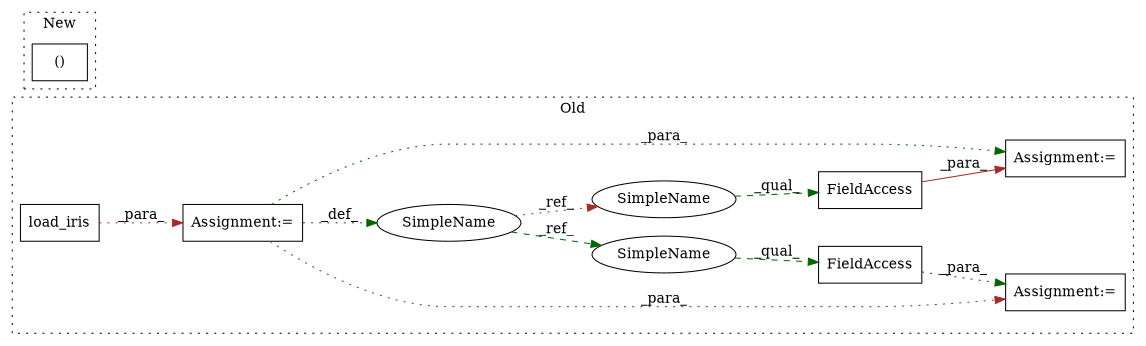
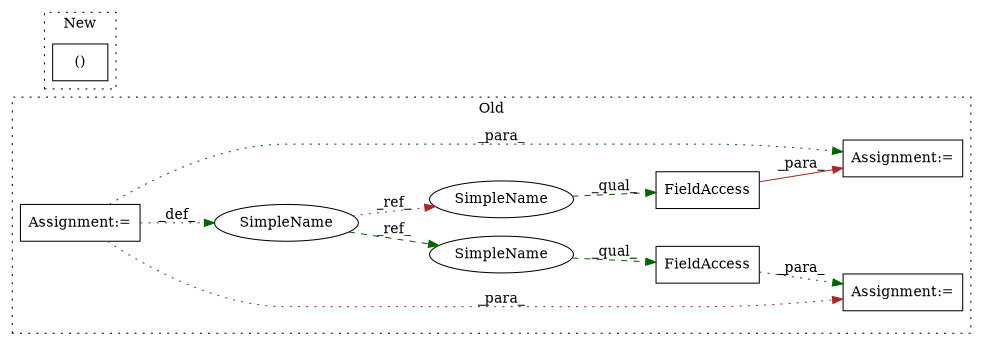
(60, 223) -> none
